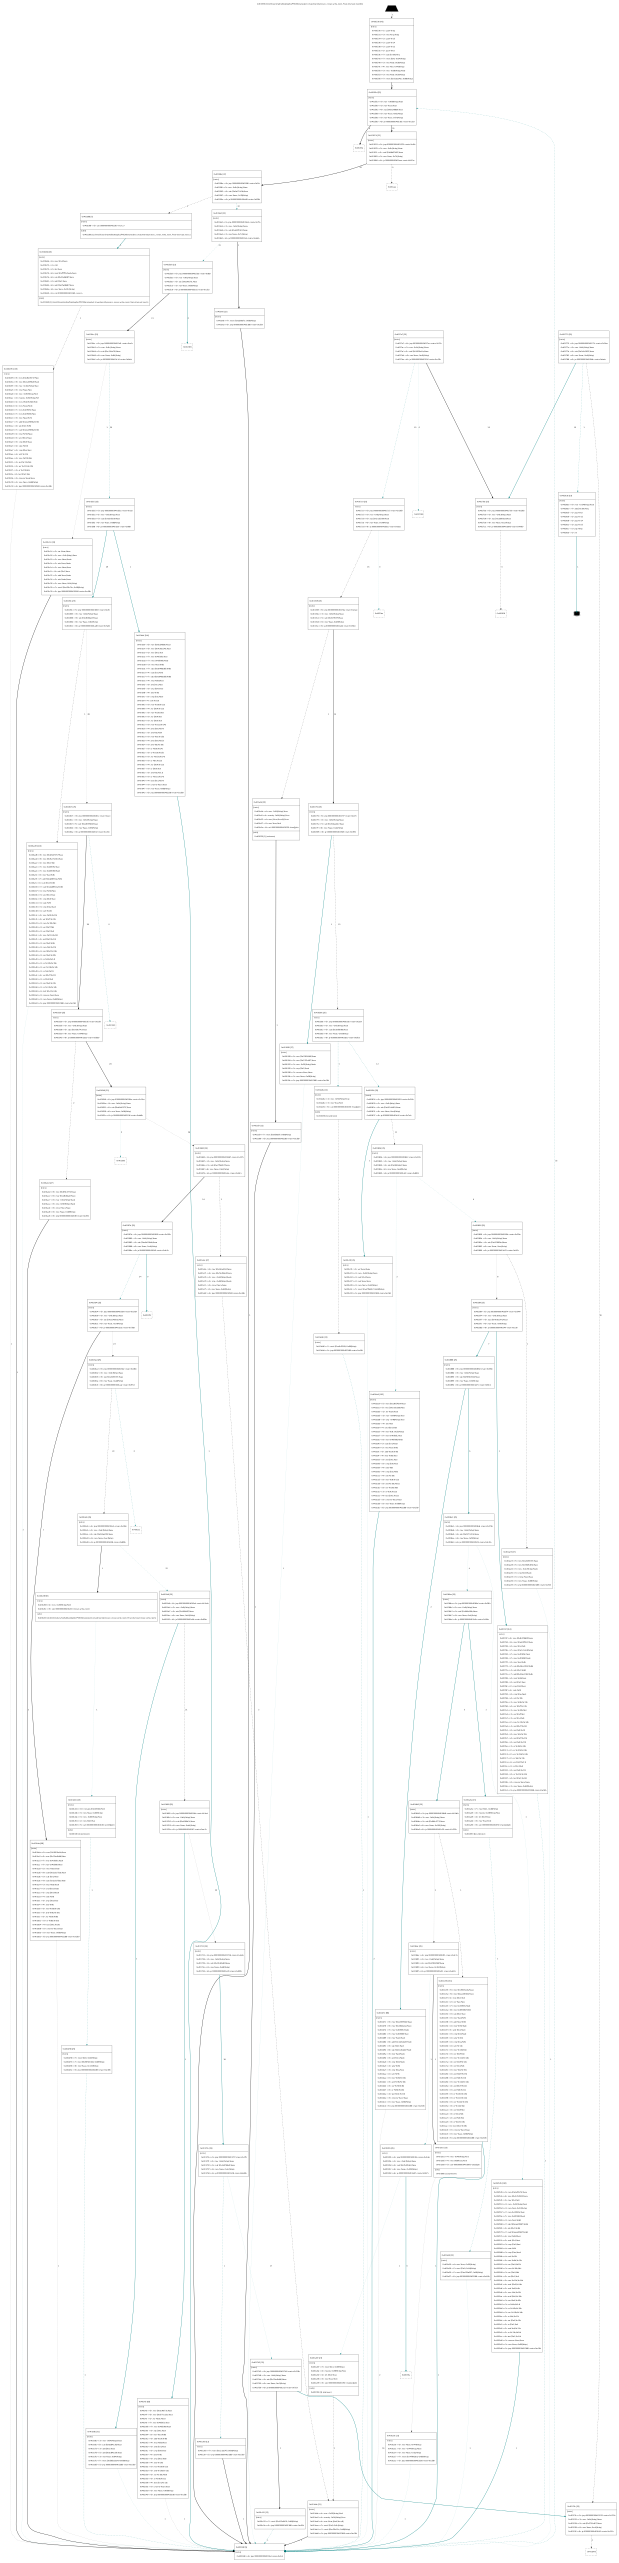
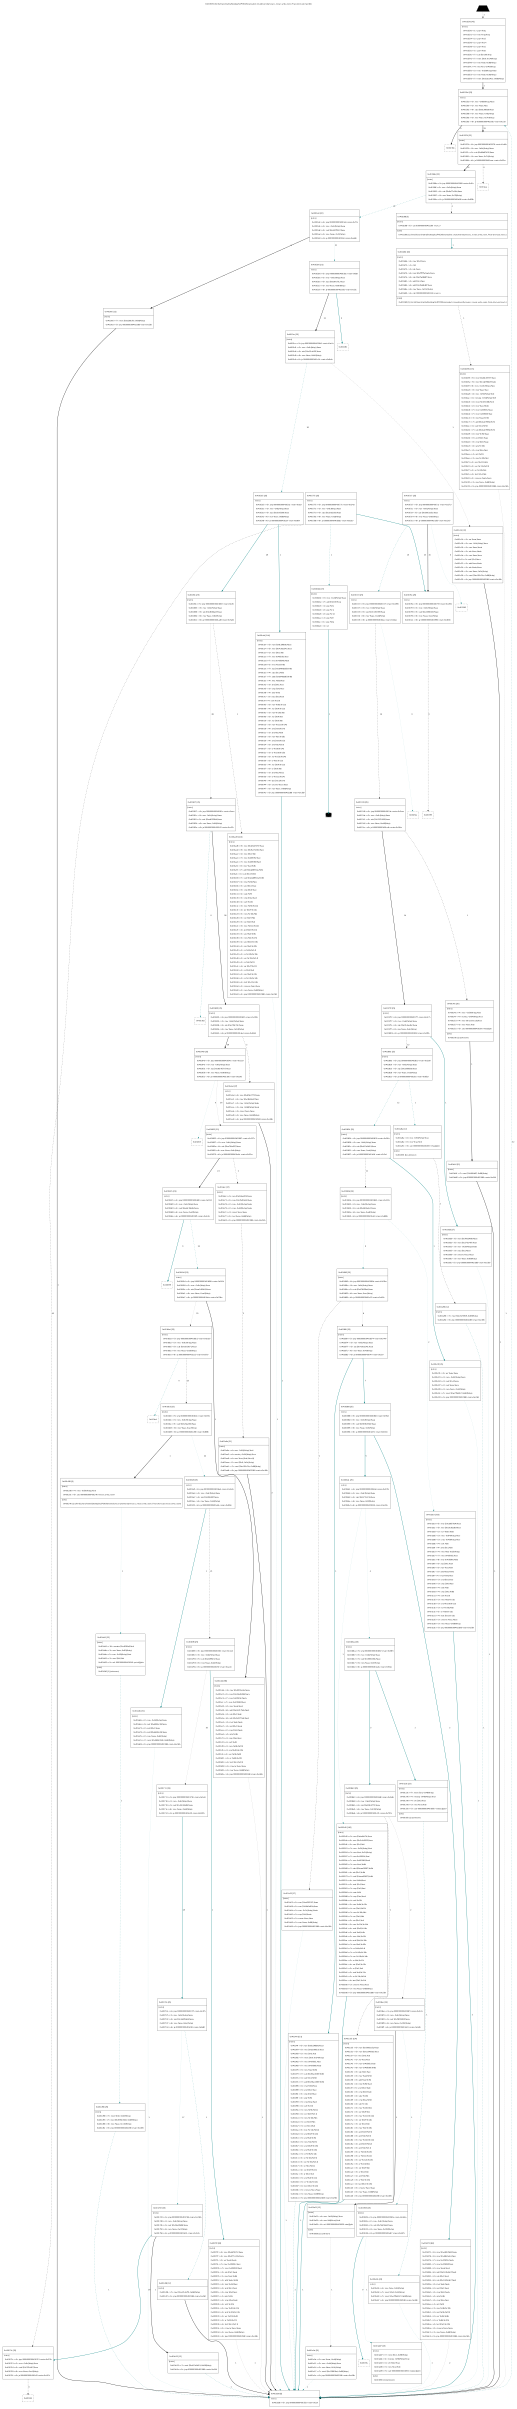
(333, 2448) -> none
